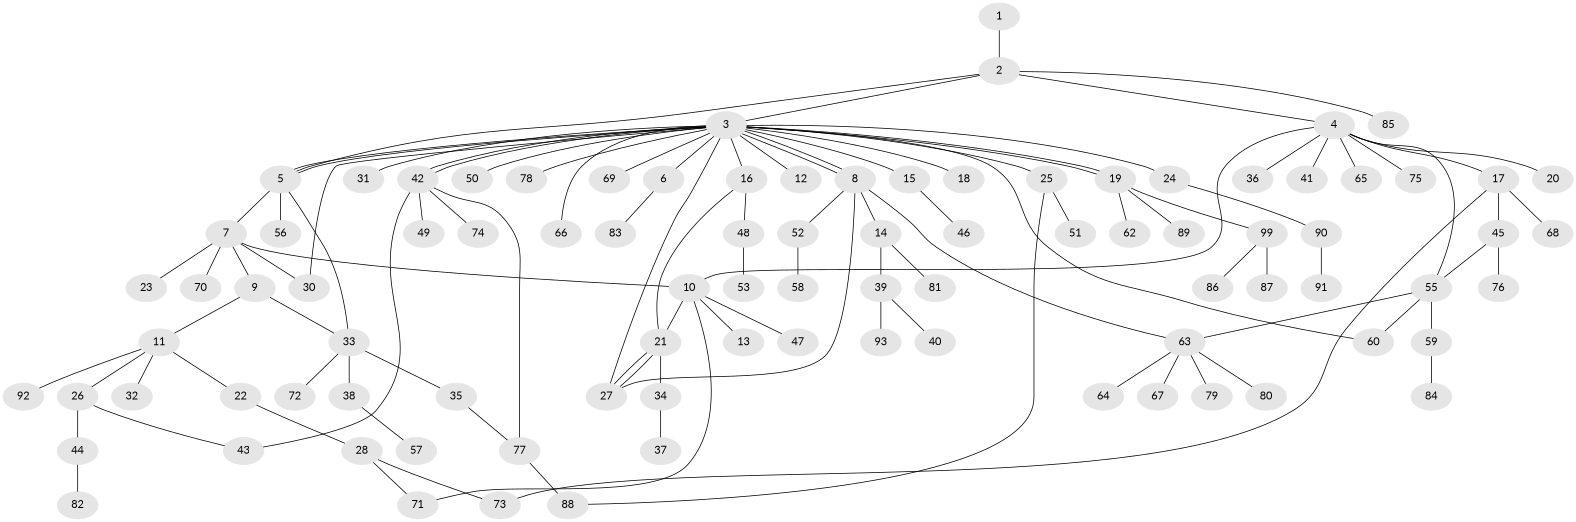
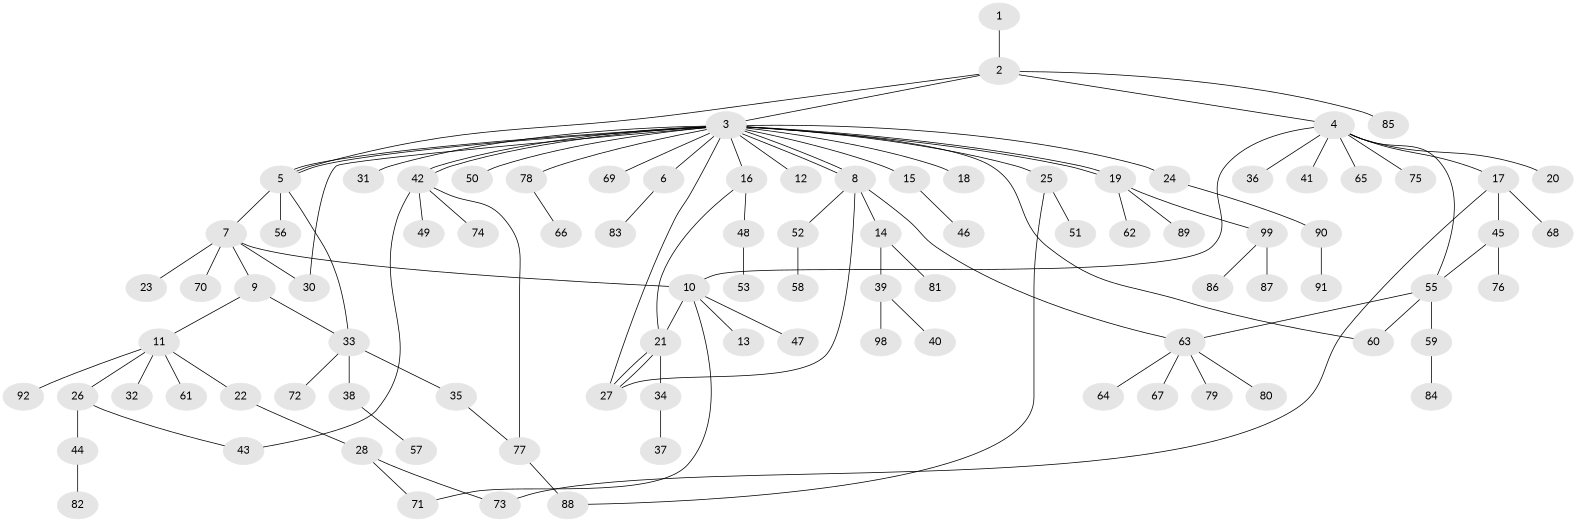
(613, 145) -> (544, 207)
(881, 342) -> (881, 342)
none -> (186, 397)
